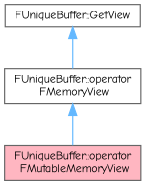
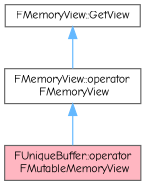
(73, 16) -> (73, 16)
(73, 86) -> (73, 86)
